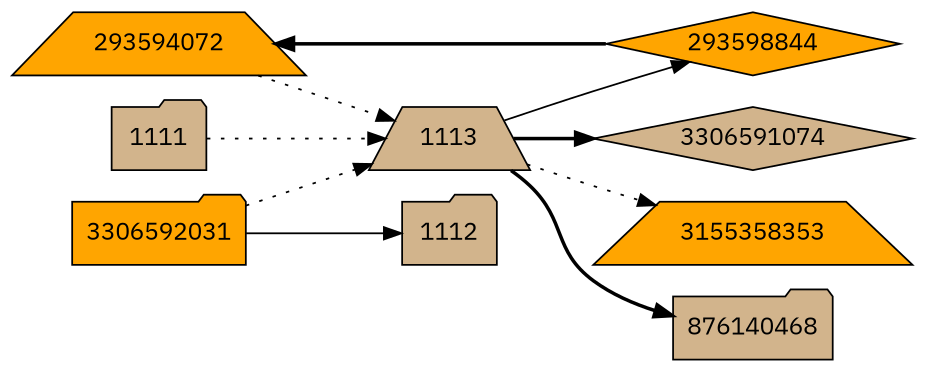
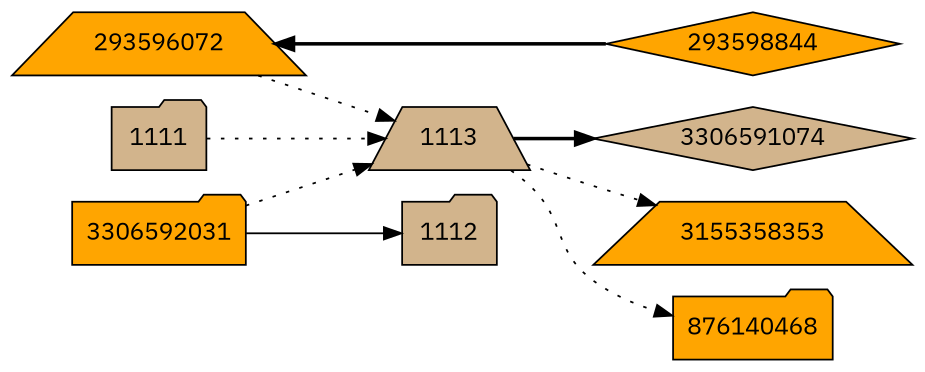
(159, 44) -> (159, 44)
(588, 93) -> none
(570, 255) -> (570, 255)
(753, 328) -> (753, 328)
